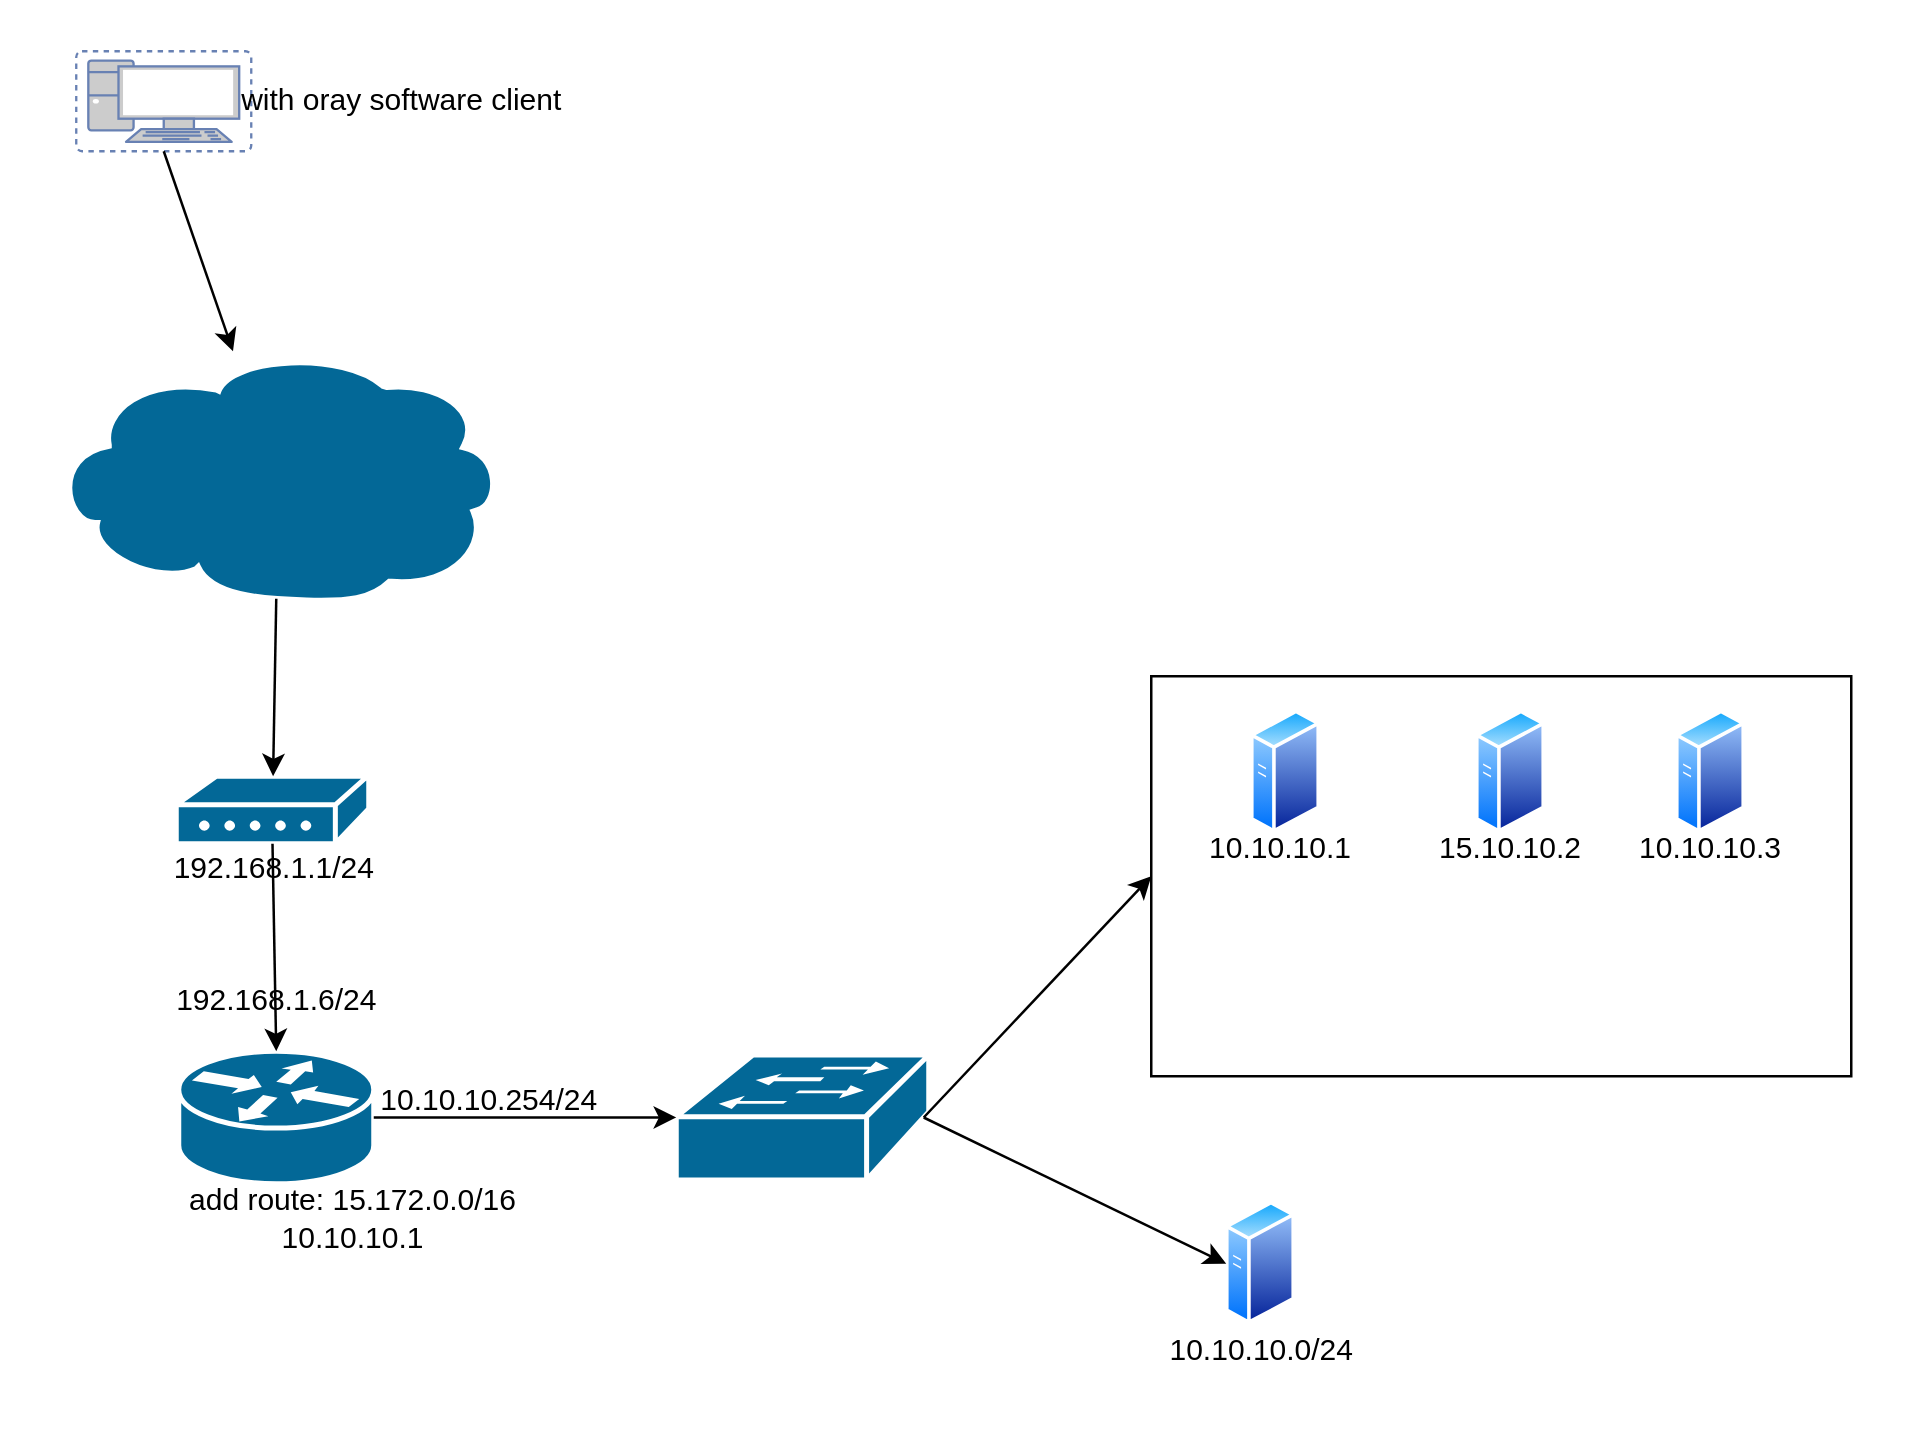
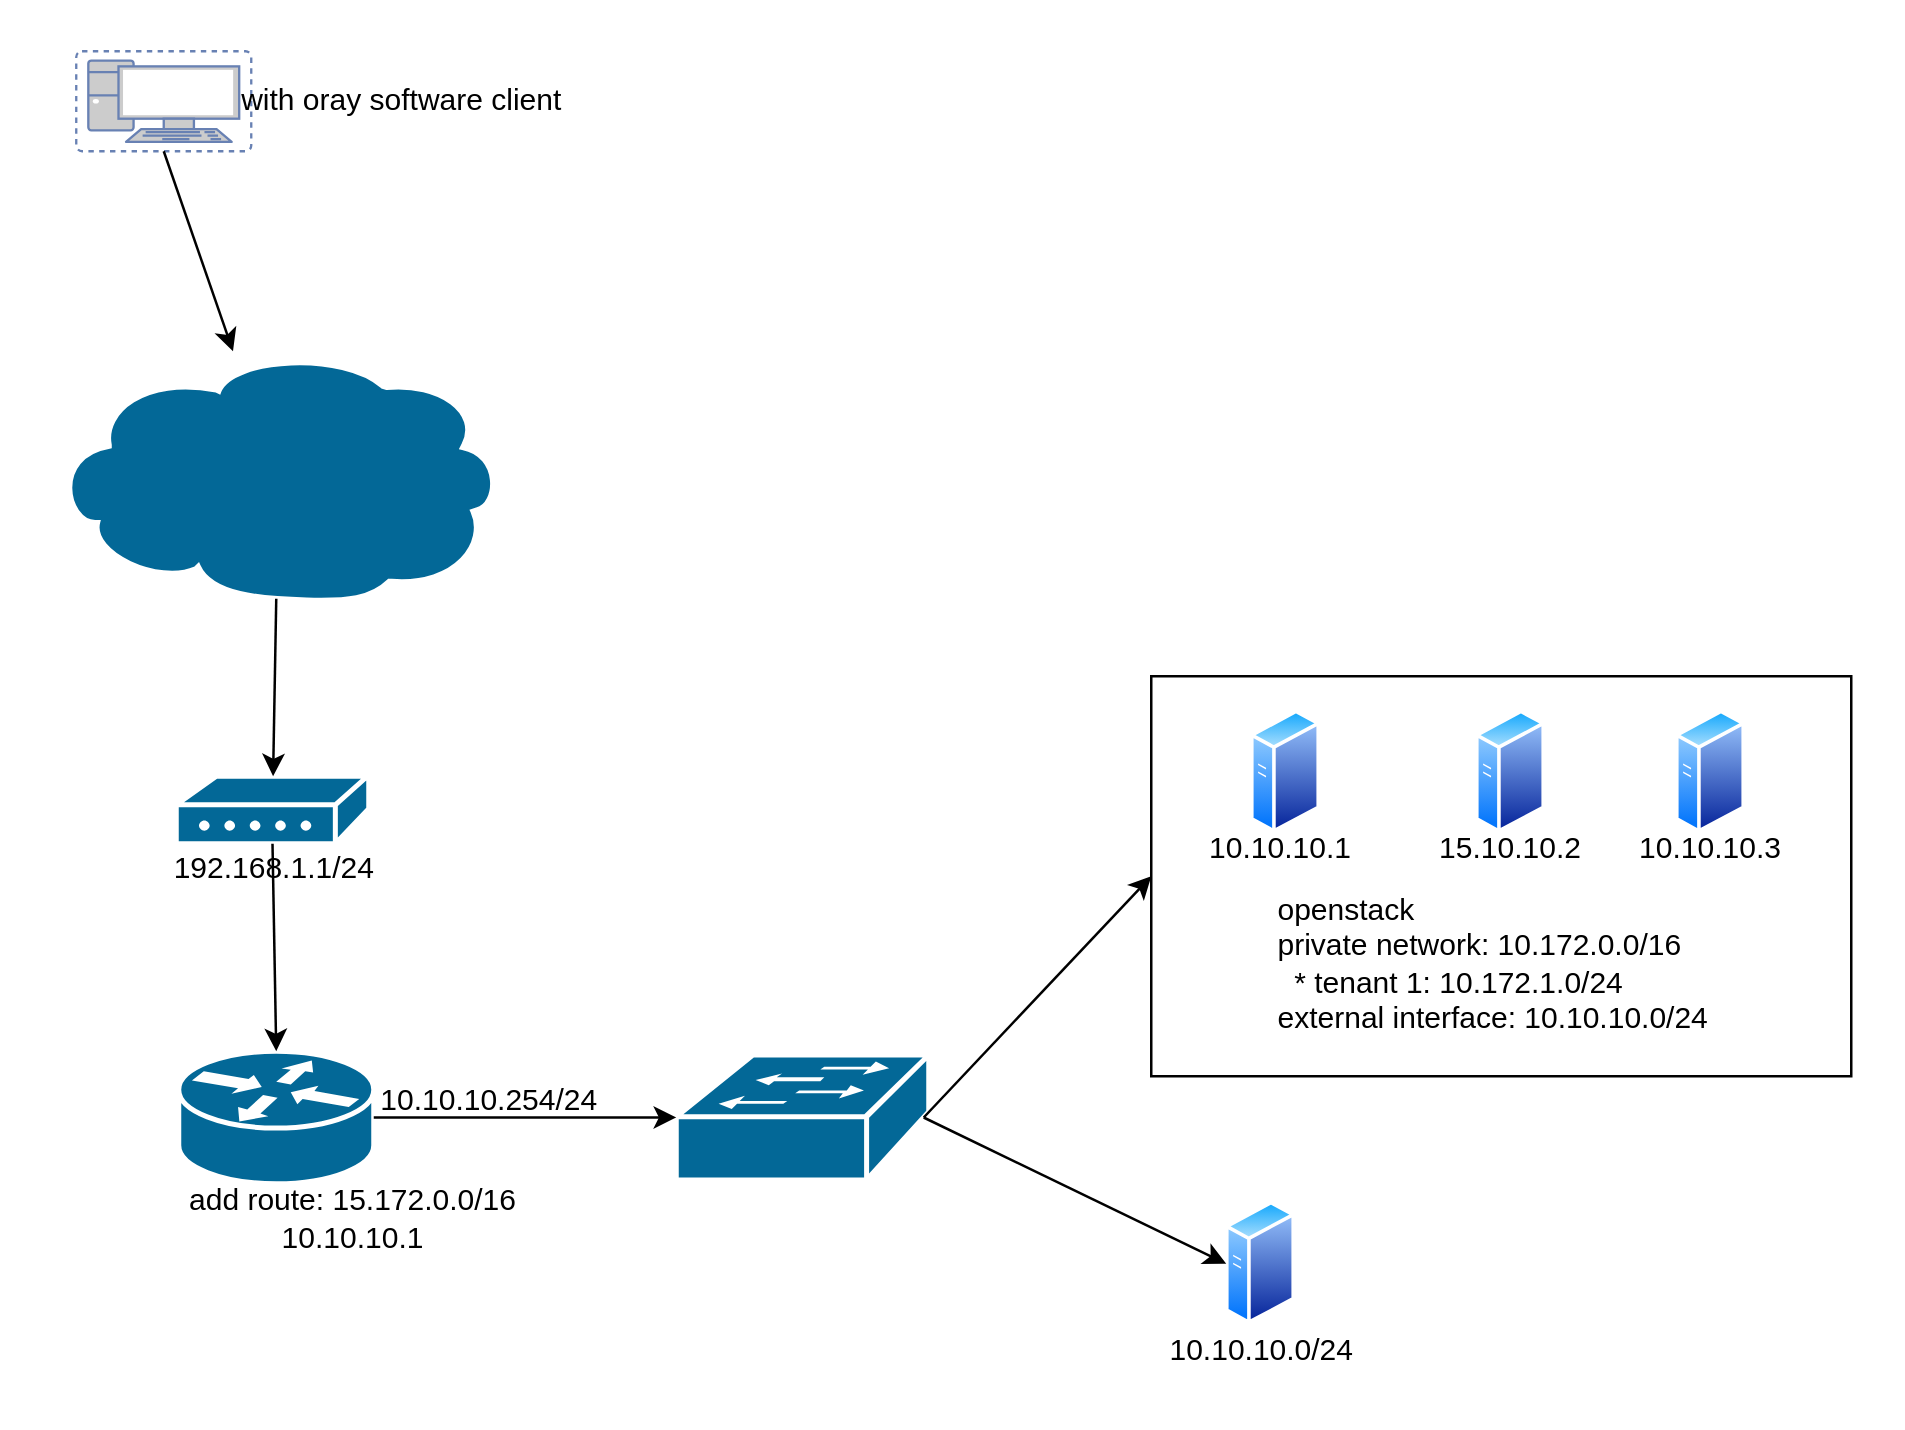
none -> (1511, 964)
(276, 1001) -> none
